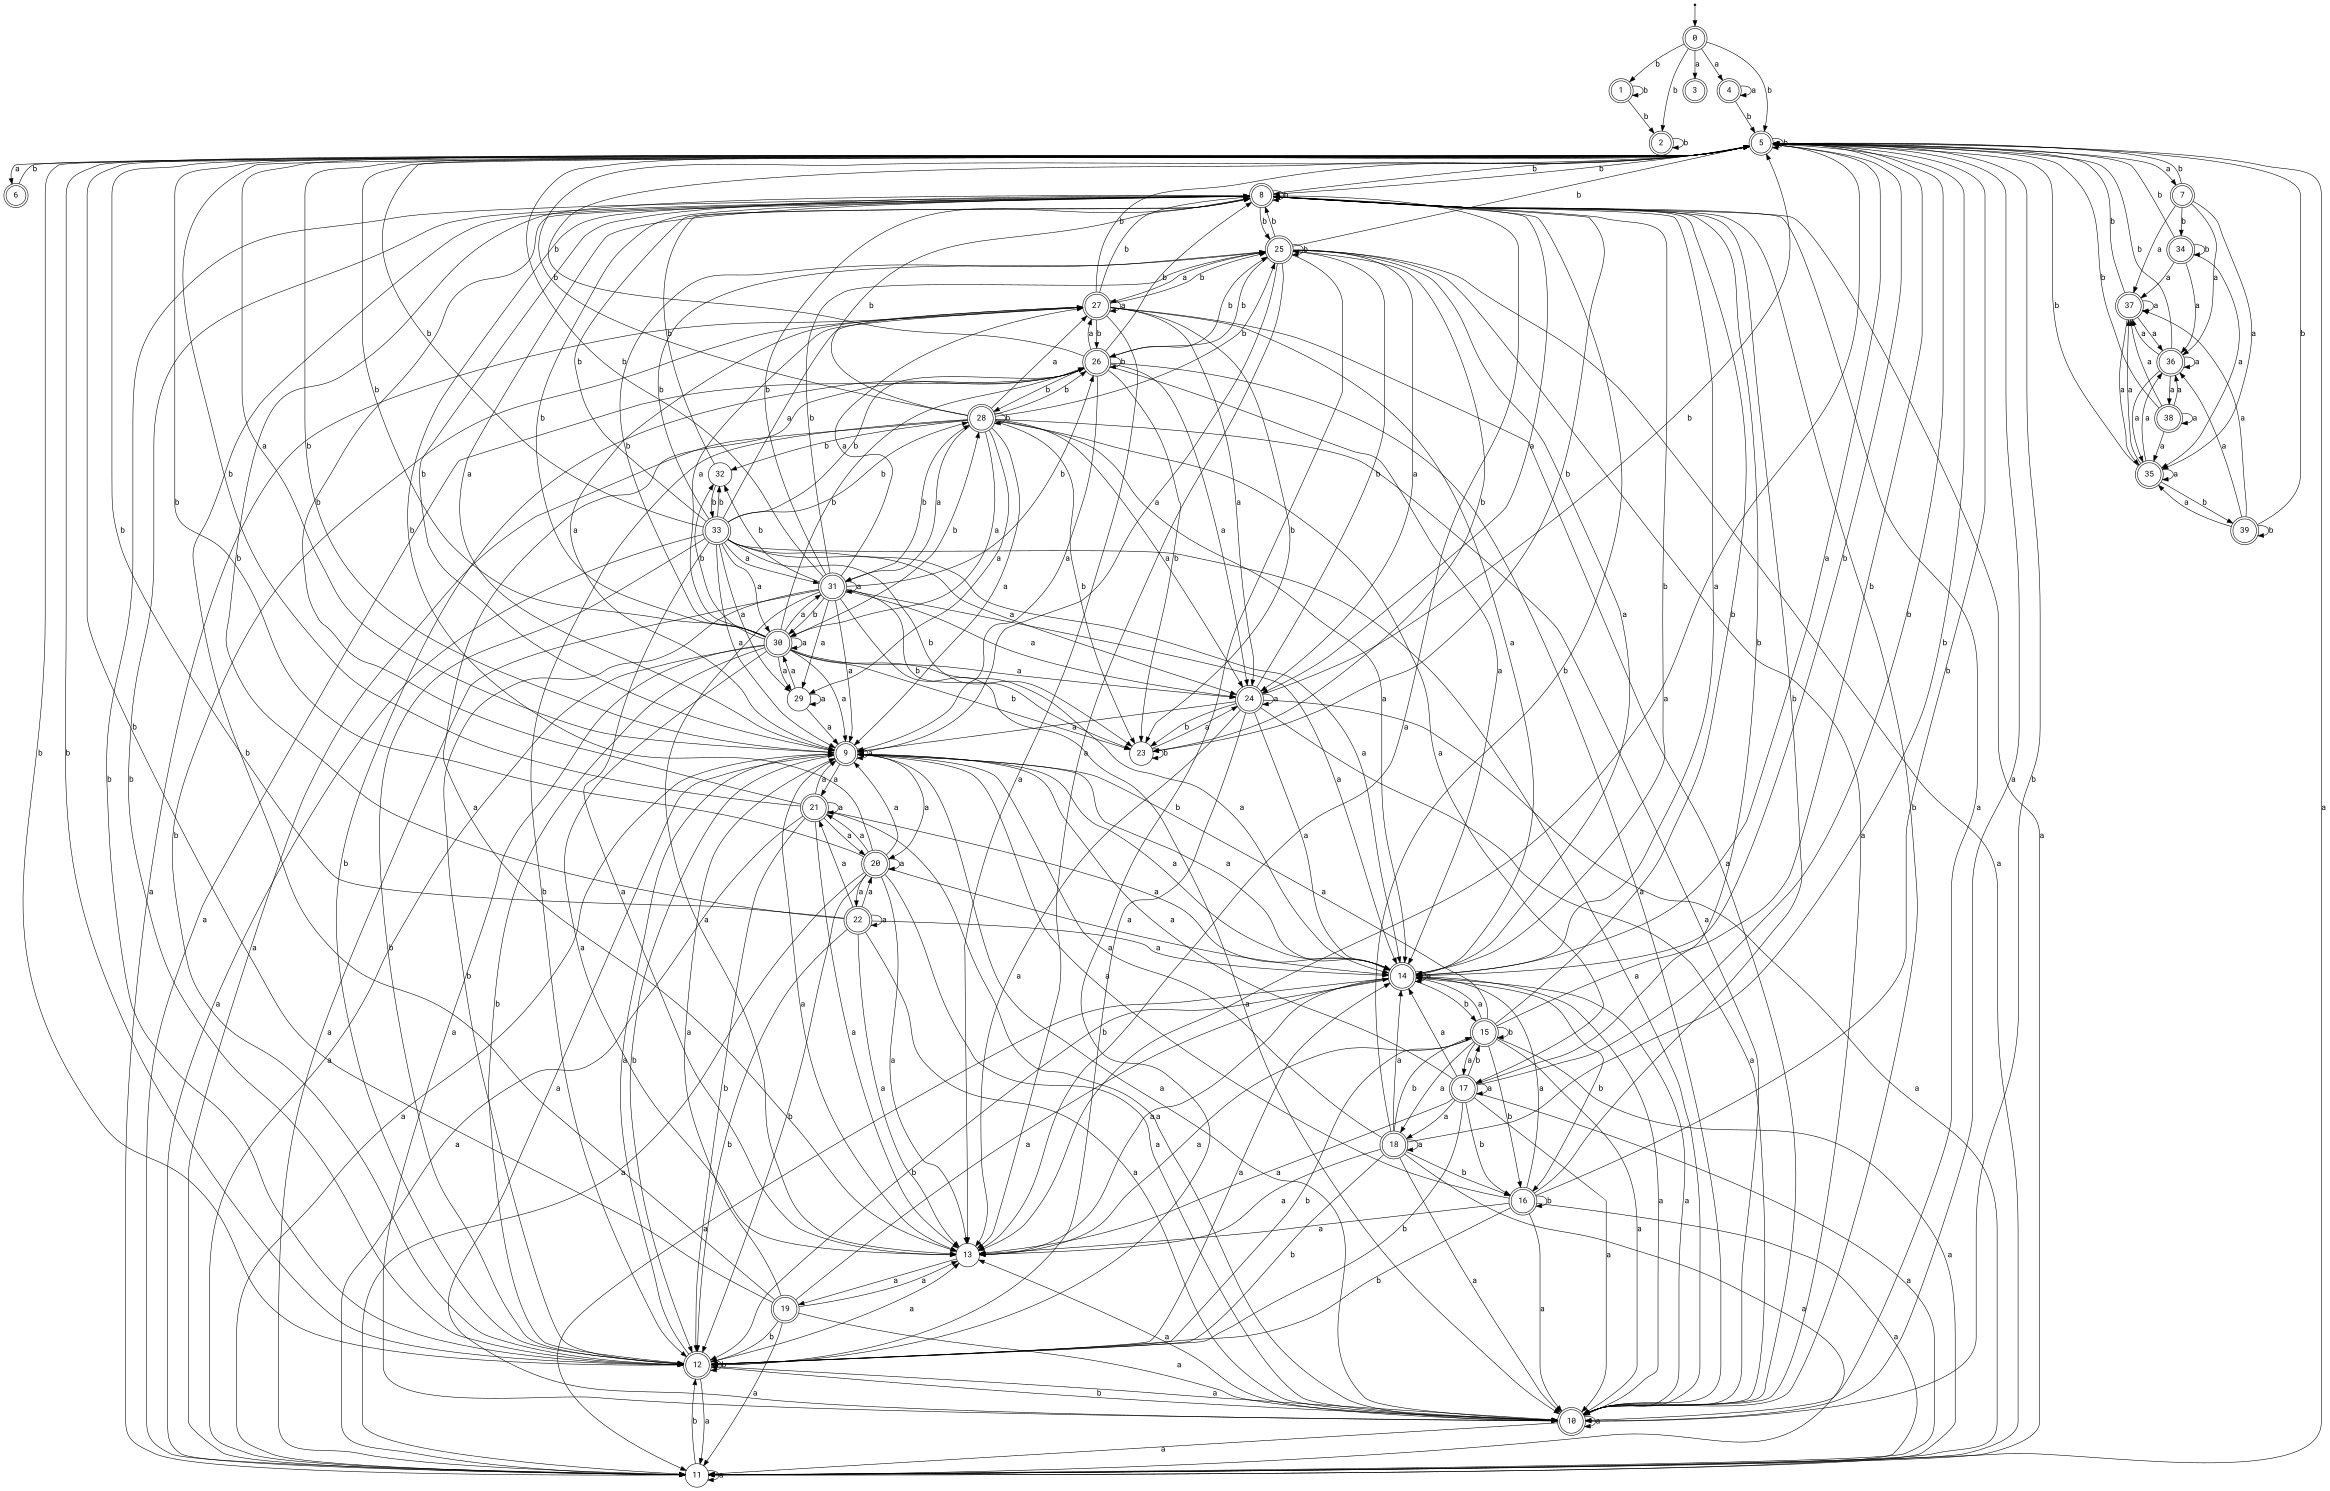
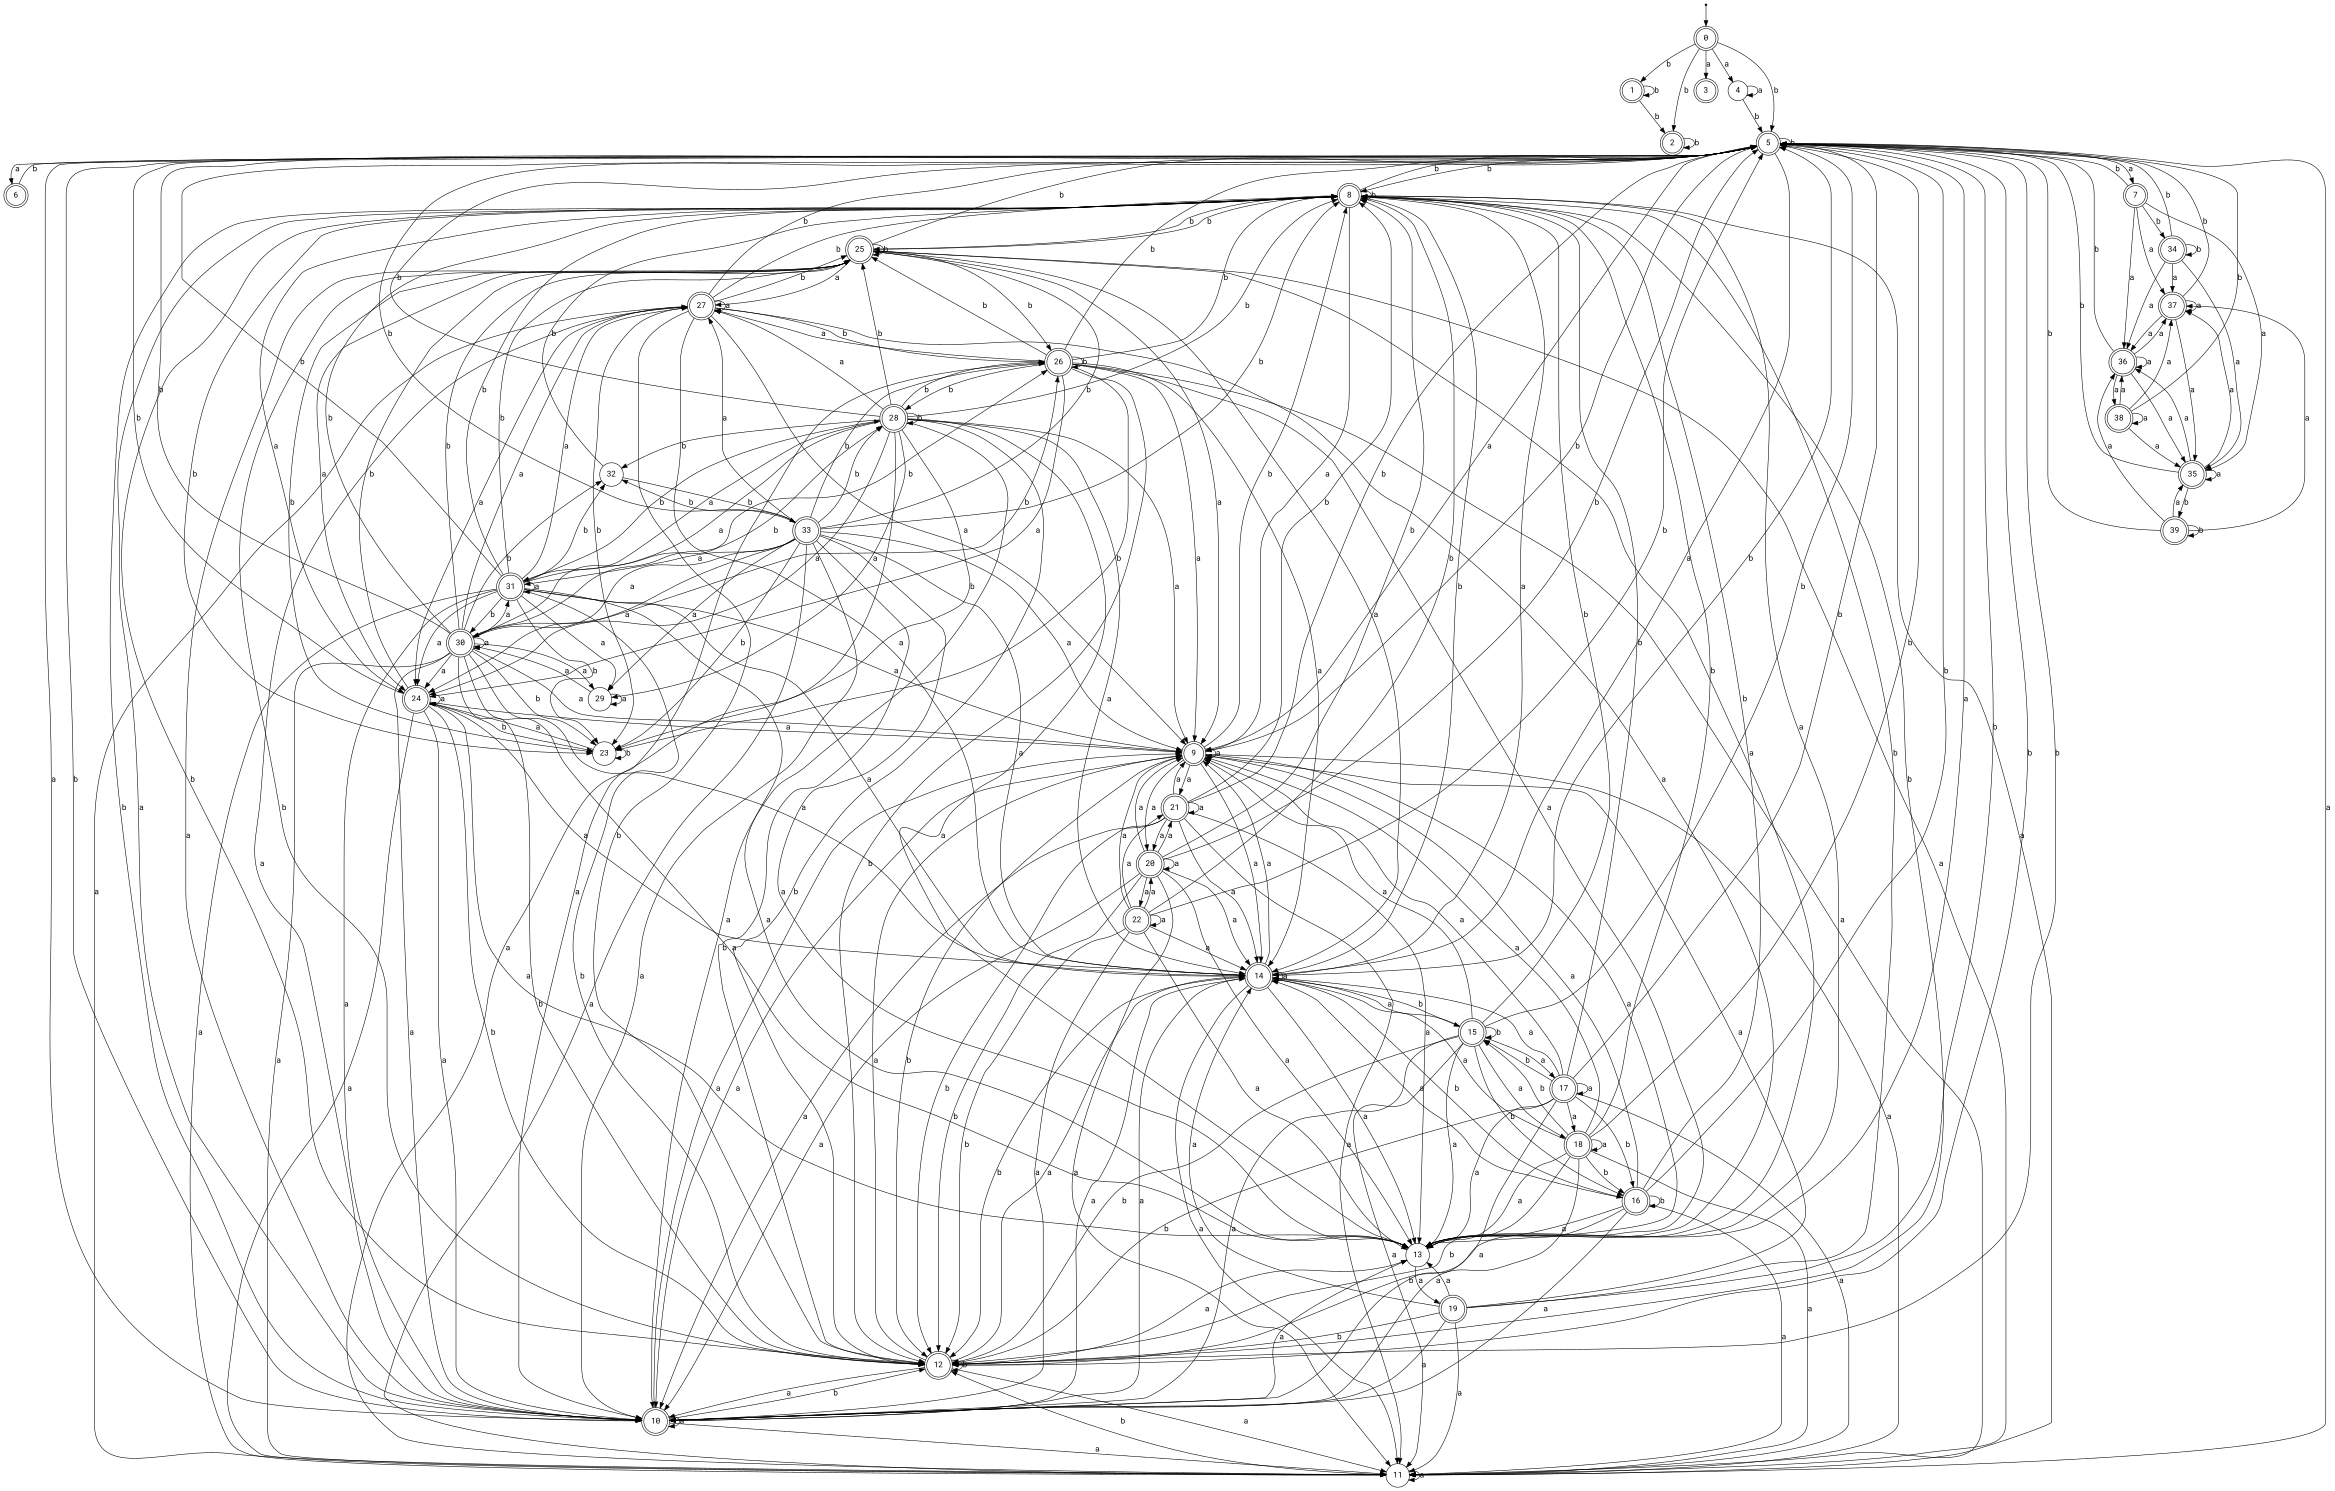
(1729, 91) -> (1738, 91)
(1422, 679) -> (943, 826)
(821, 724) -> (1124, 822)
